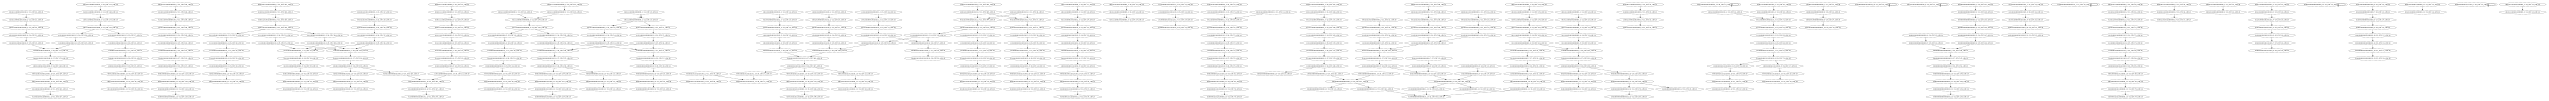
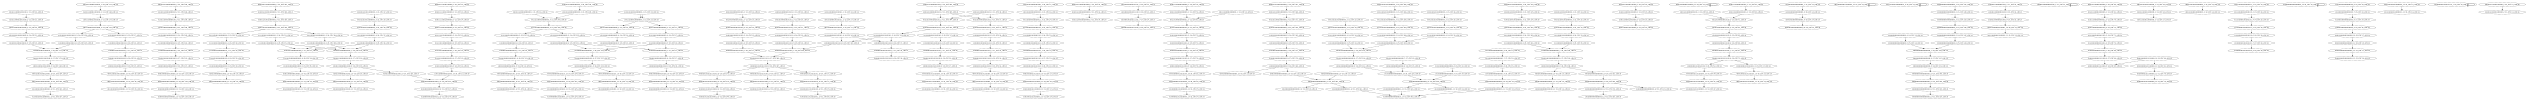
(2125, 69) -> (2130, 62)
(728, 78) -> (818, 85)
